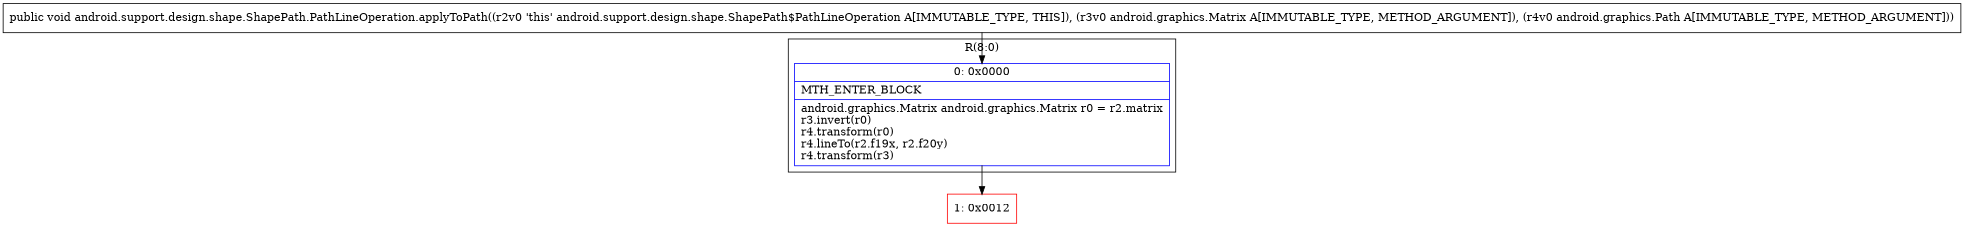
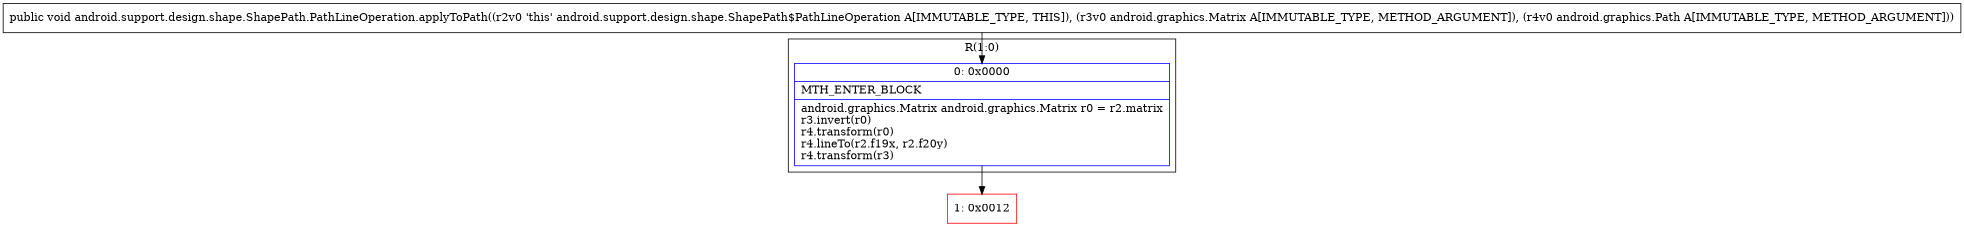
(982, 48) -> (982, 48)
